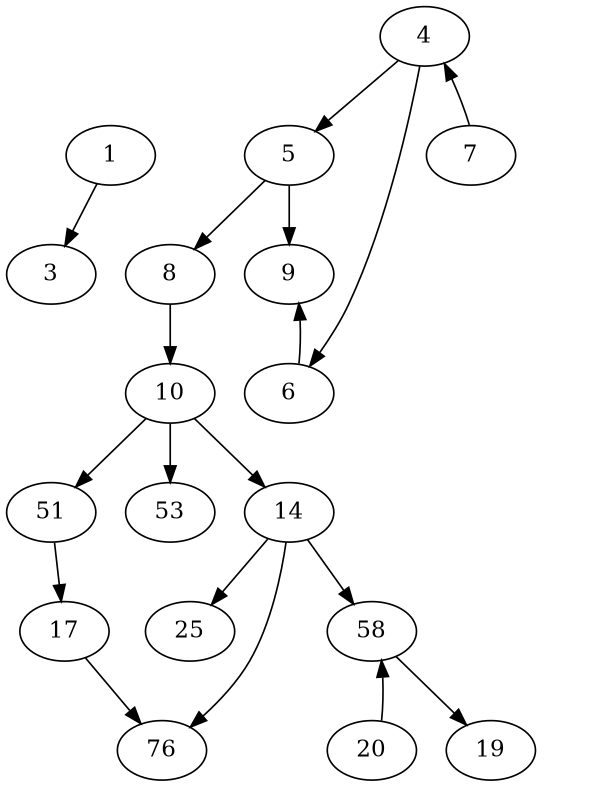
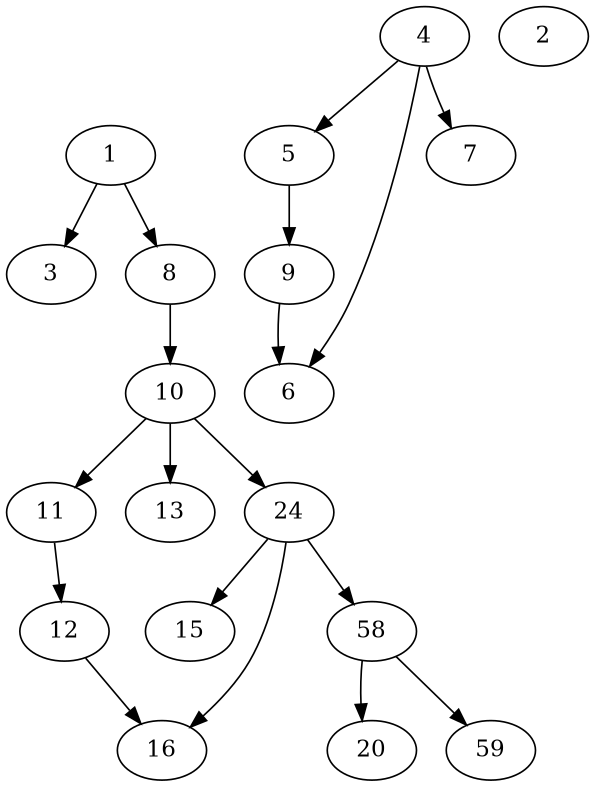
none -> (544, 36)
(461, 102) -> (434, 90)
(236, 209) -> (137, 207)
(300, 342) -> (278, 325)
(51, 512) -> (51, 512)
(170, 512) -> (170, 512)
(289, 512) -> (289, 512)
(64, 631) -> (64, 631)
(190, 631) -> (190, 631)
(383, 699) -> (361, 682)
(162, 750) -> (162, 750)
(491, 750) -> (491, 750)
